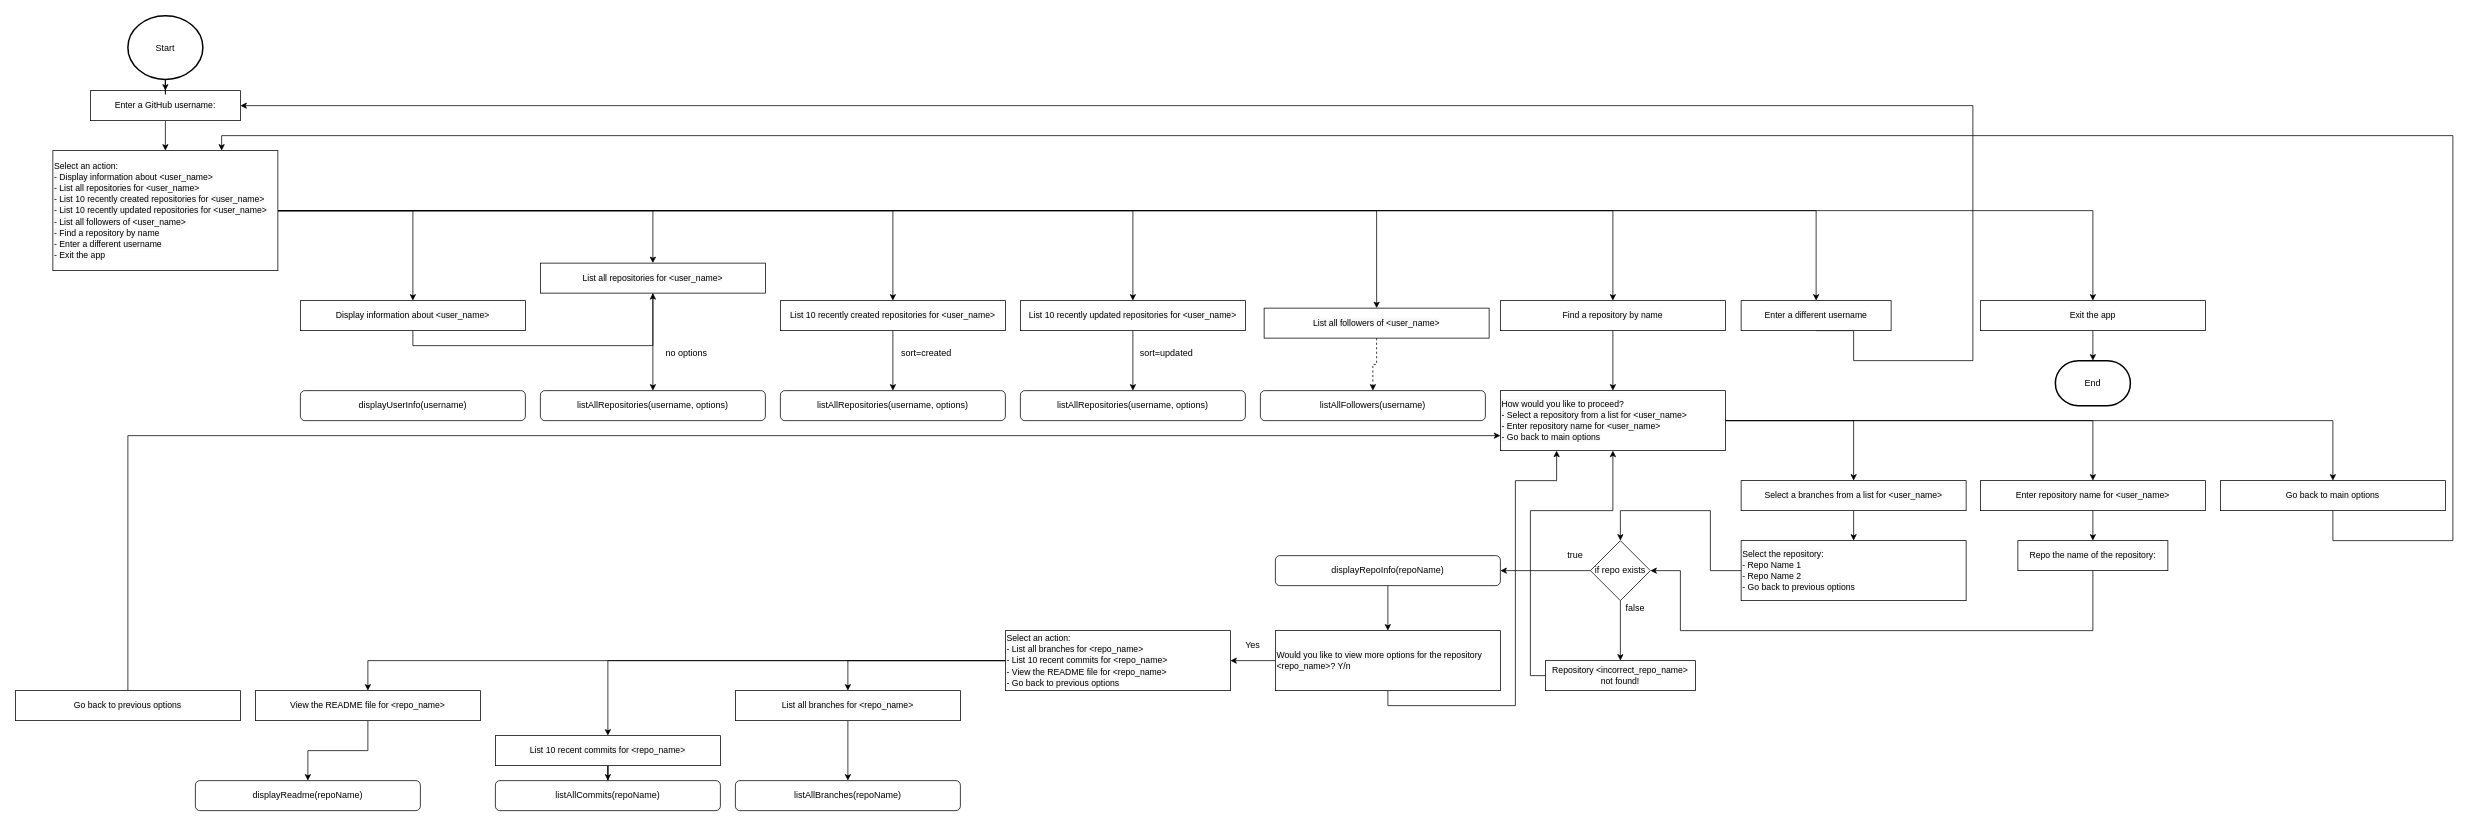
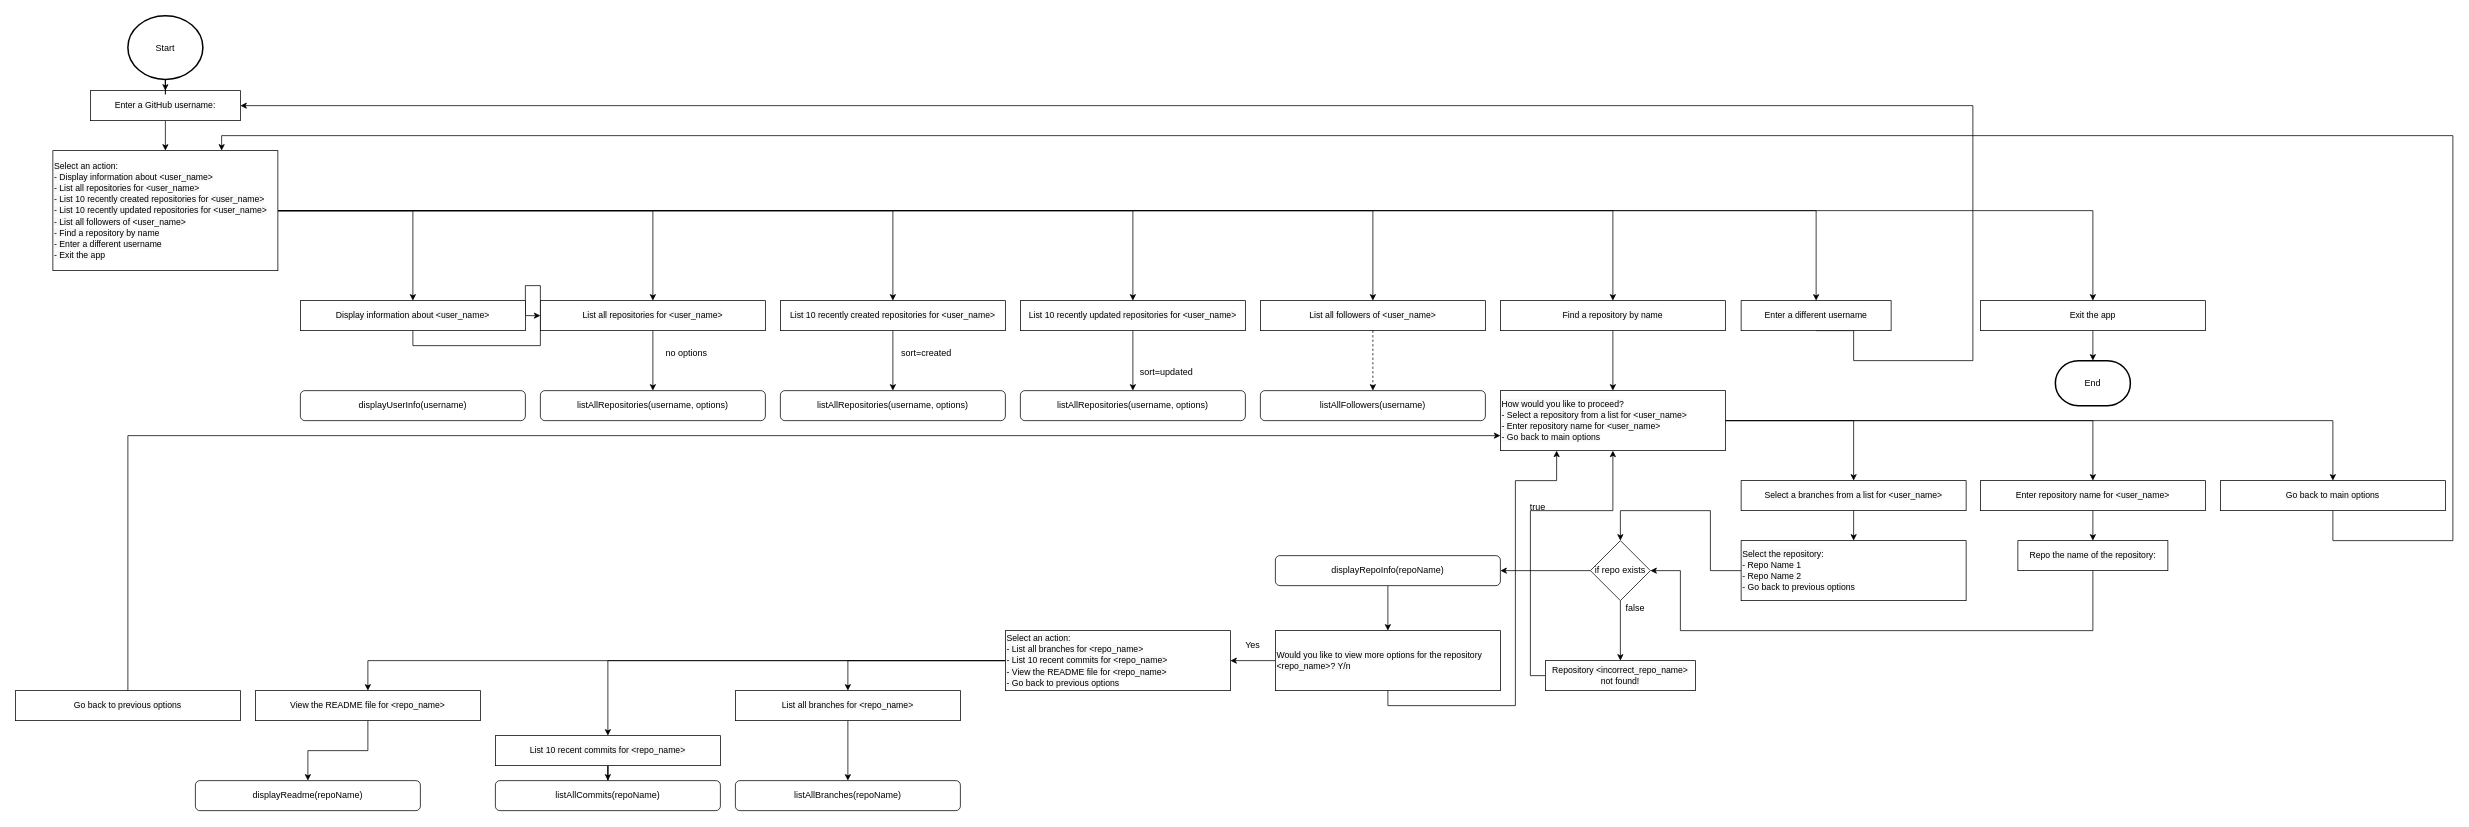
(653, 278) -> (653, 315)
(1377, 323) -> (1373, 315)
(1167, 353) -> (1167, 372)
(1575, 555) -> (1538, 507)
